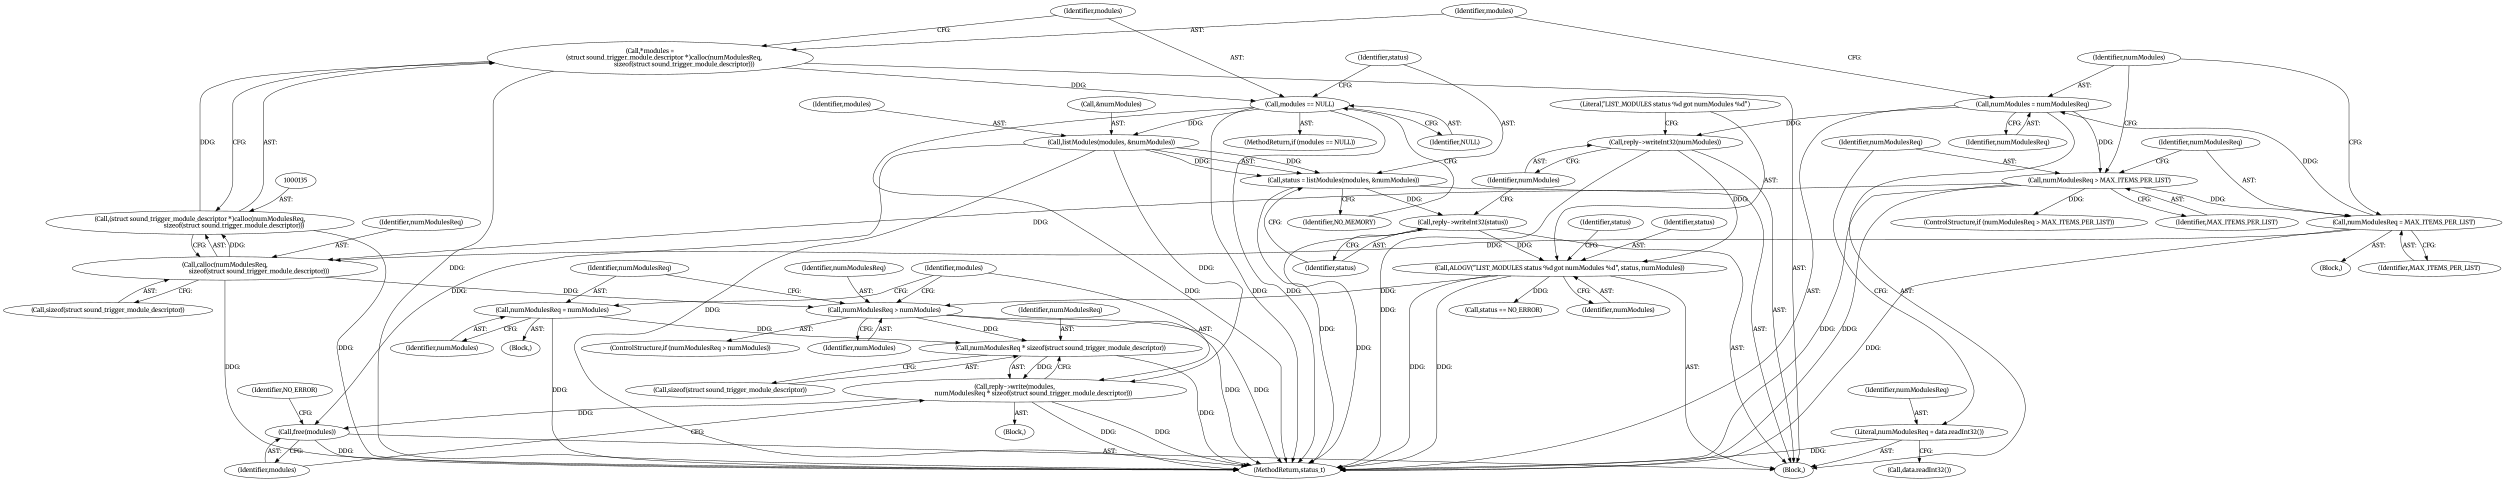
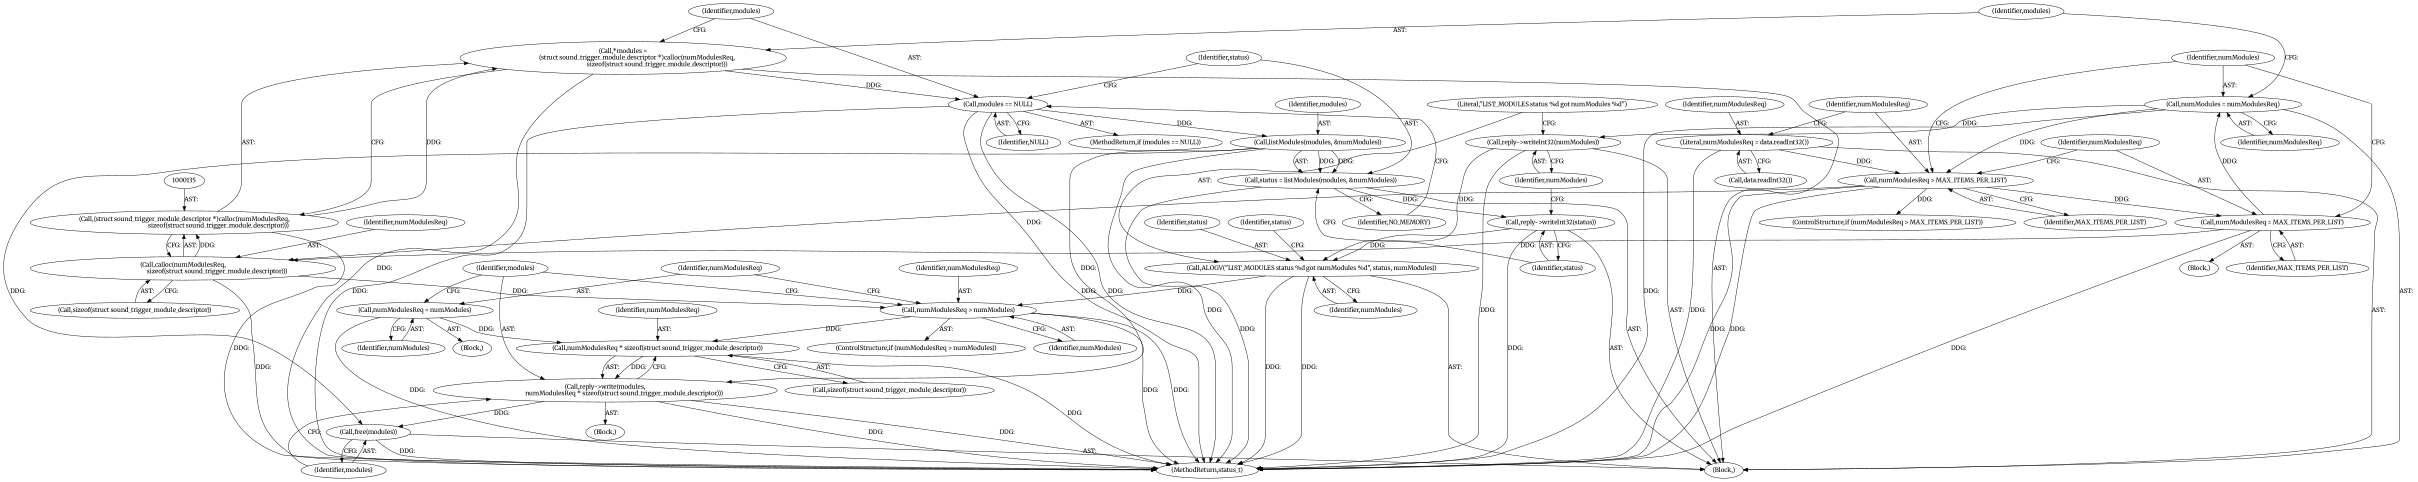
(1111, 105) -> none
none -> (1837, 161)
none -> (1739, 165)
(1815, 291) -> (1652, 291)
(1504, 310) -> none
(285, 390) -> none
